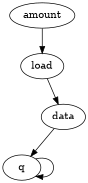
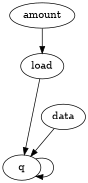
(51, 88) -> (33, 113)
